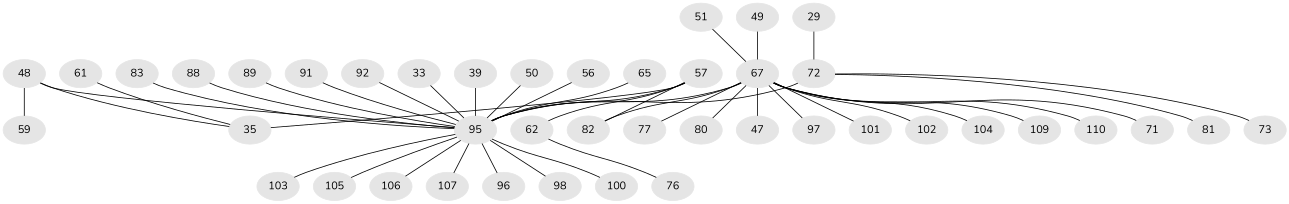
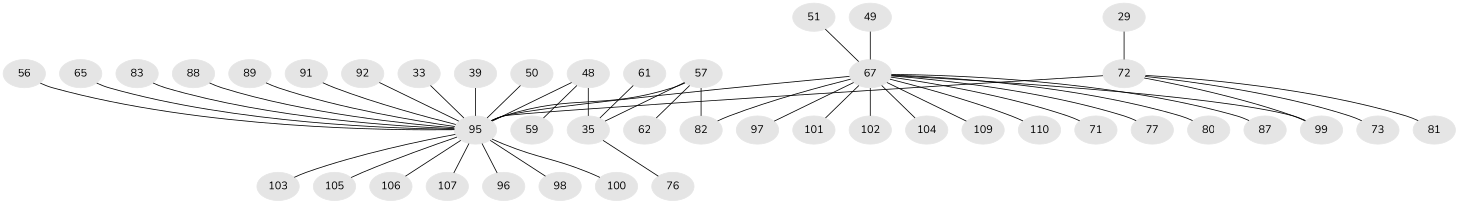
(757, 130) -> (1265, 130)
none -> (1321, 130)
(602, 158) -> (631, 158)
